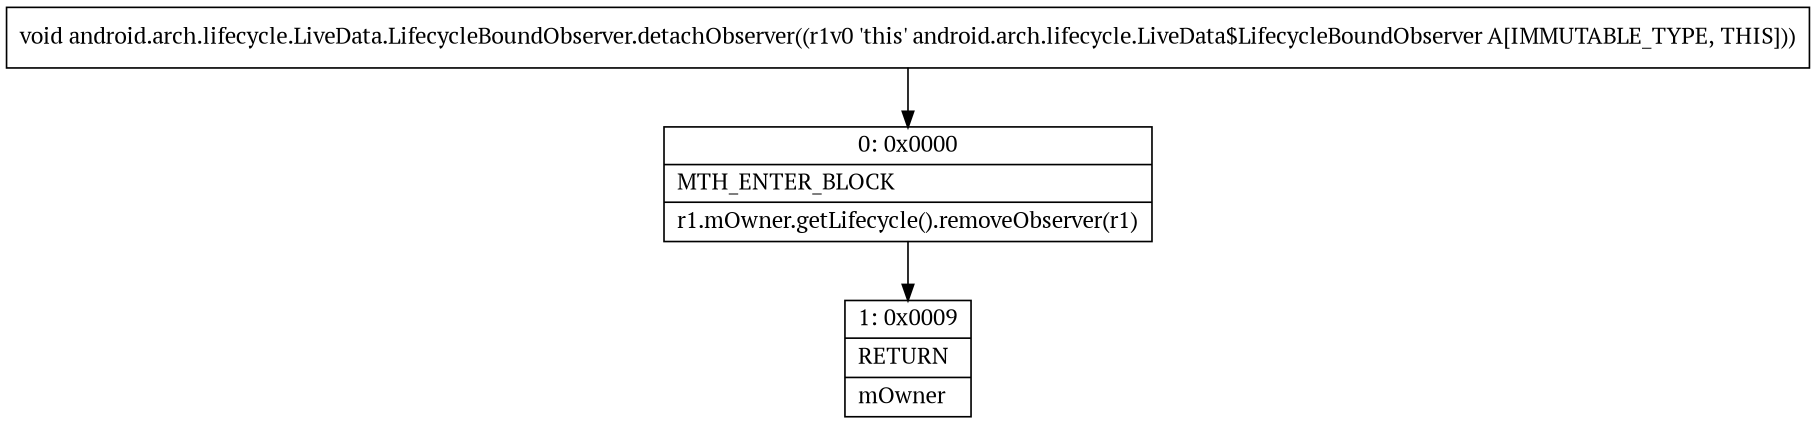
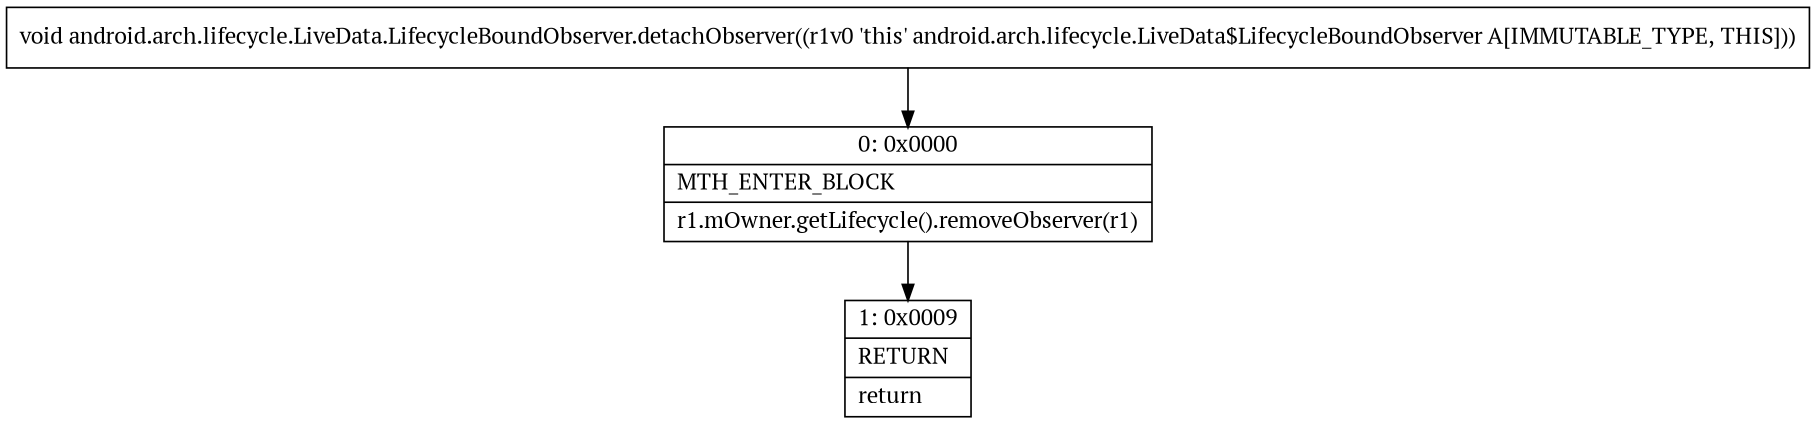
(902, 396) -> (891, 396)
